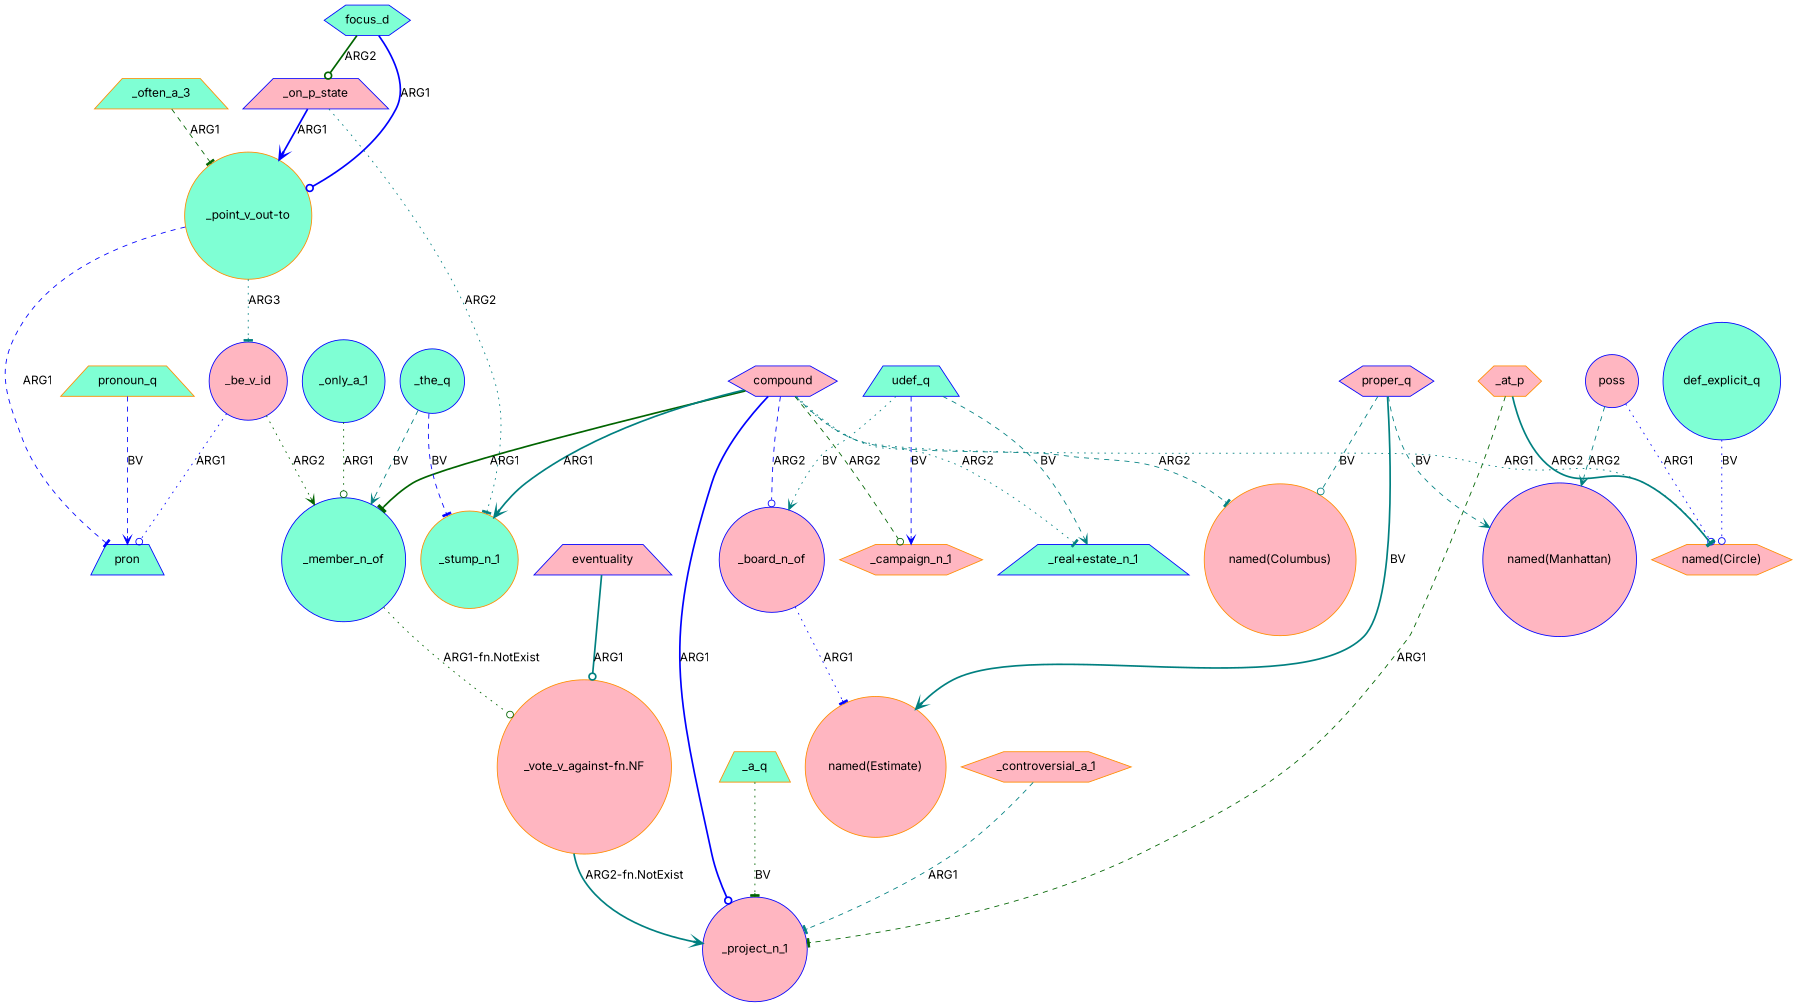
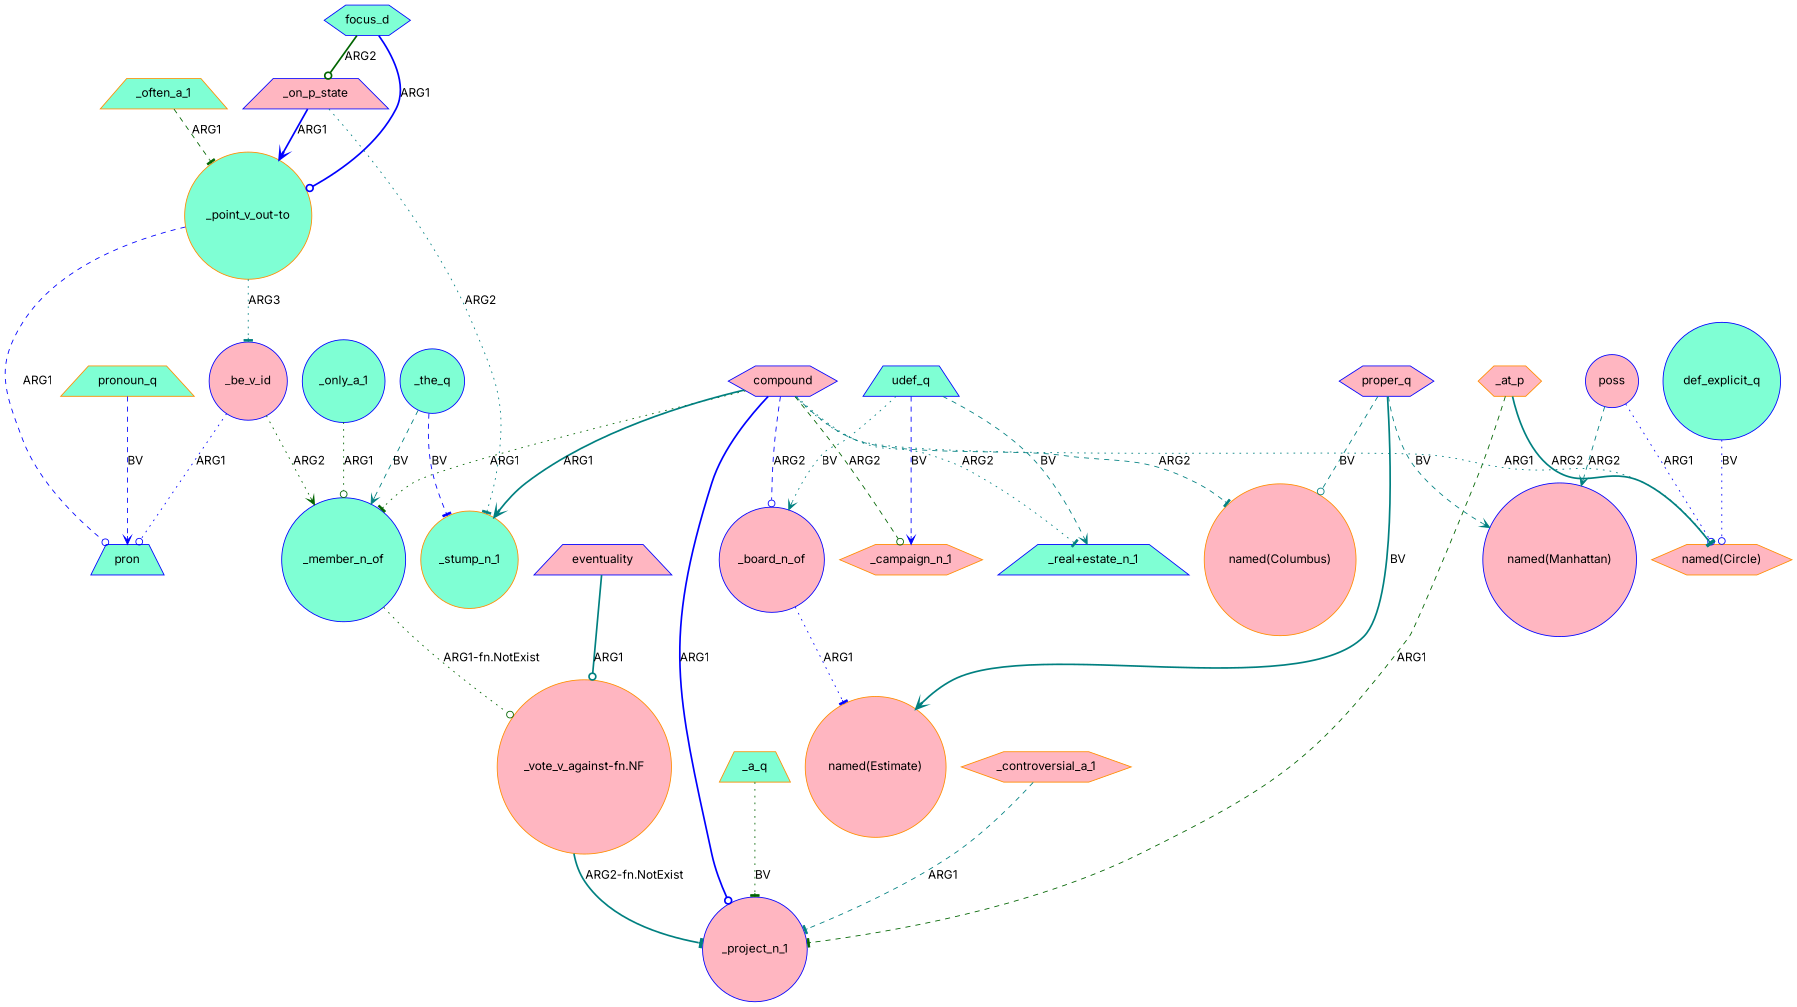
(161, 94) -> (164, 94)
(9, 351) -> (10, 349)
(560, 438) -> (560, 438)
(620, 915) -> (622, 916)
